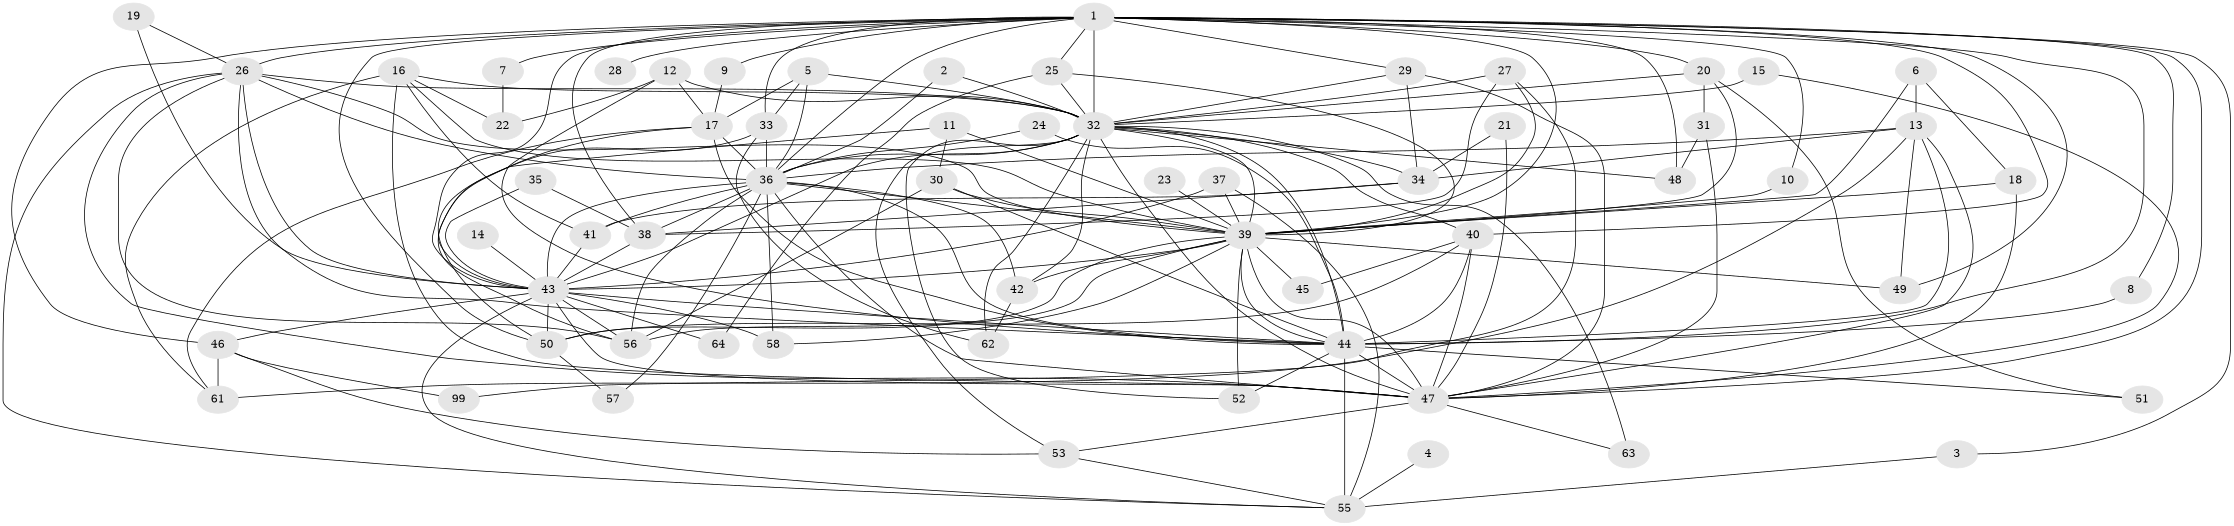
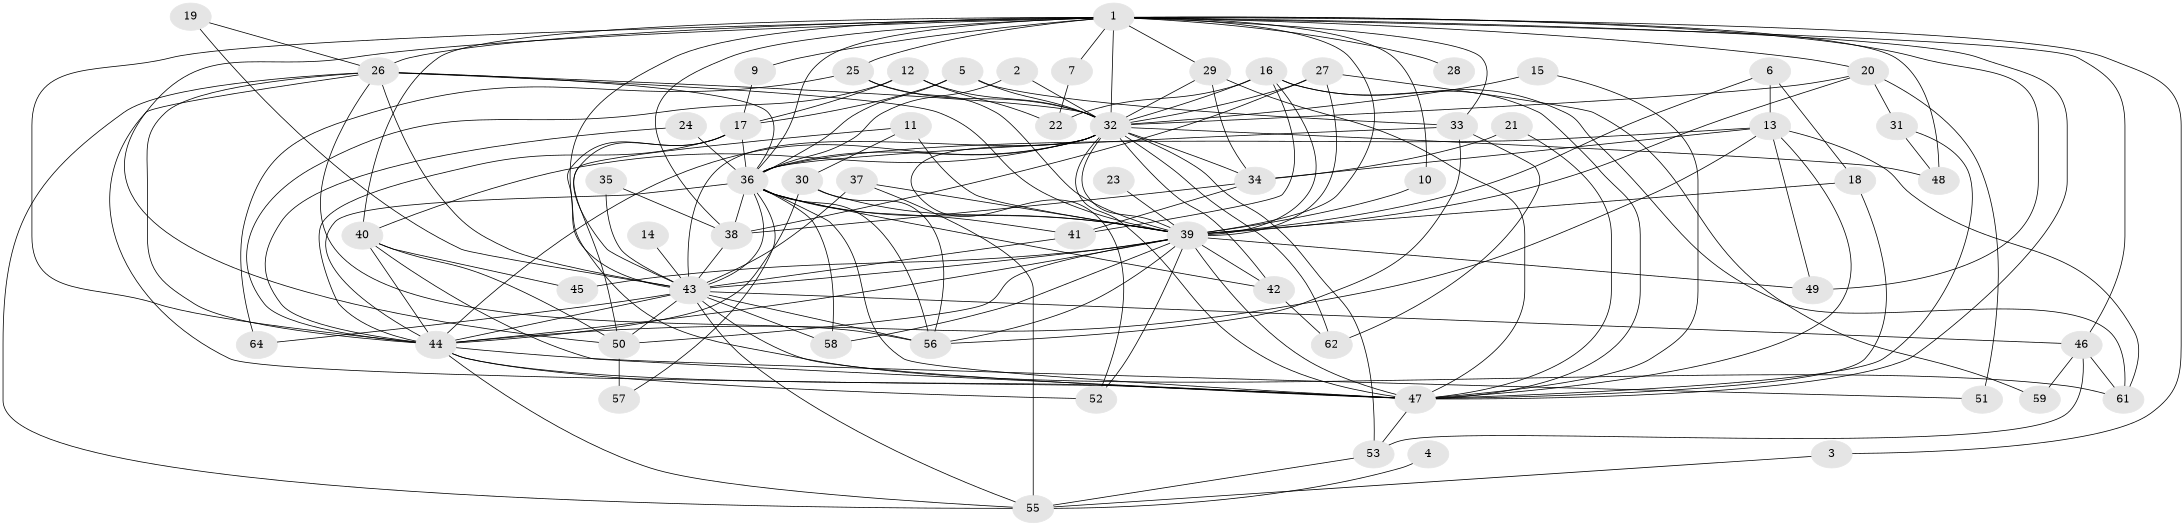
(2131, 290) -> none
(459, 400) -> (2040, 400)
(1629, 454) -> none
